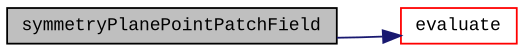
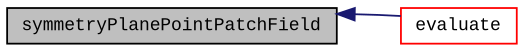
(360, 37) -> (378, 15)
